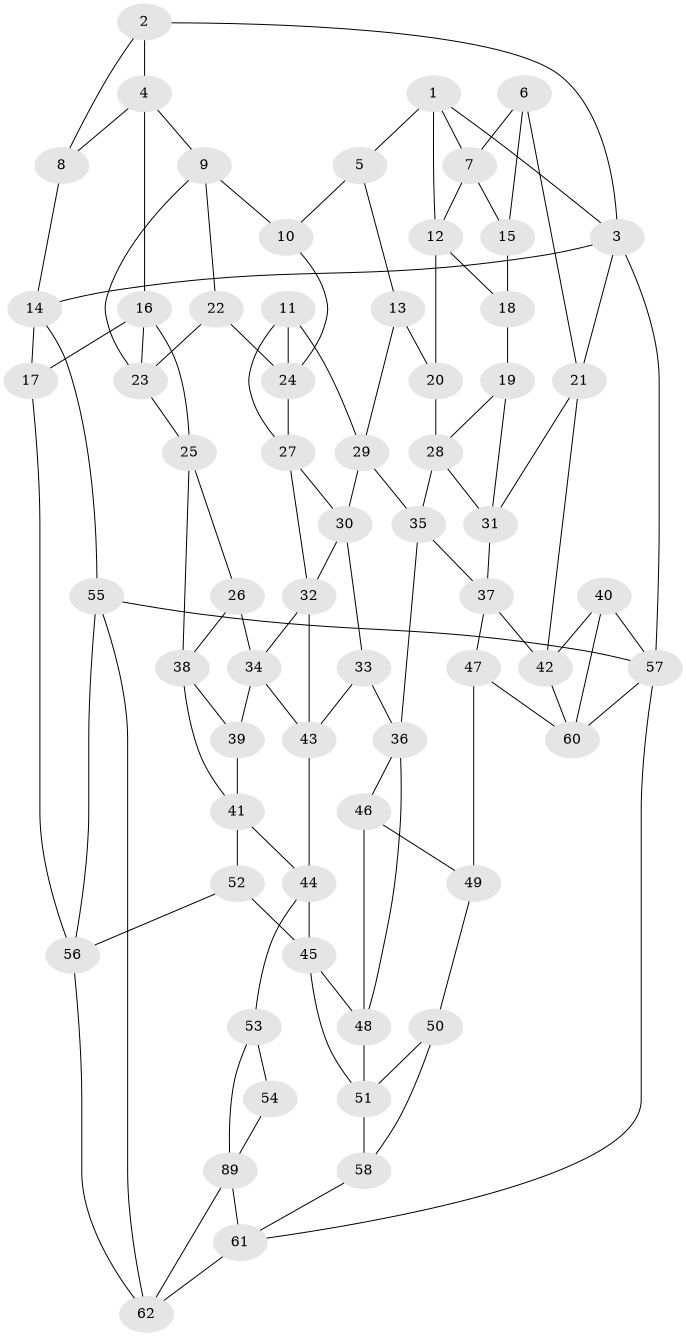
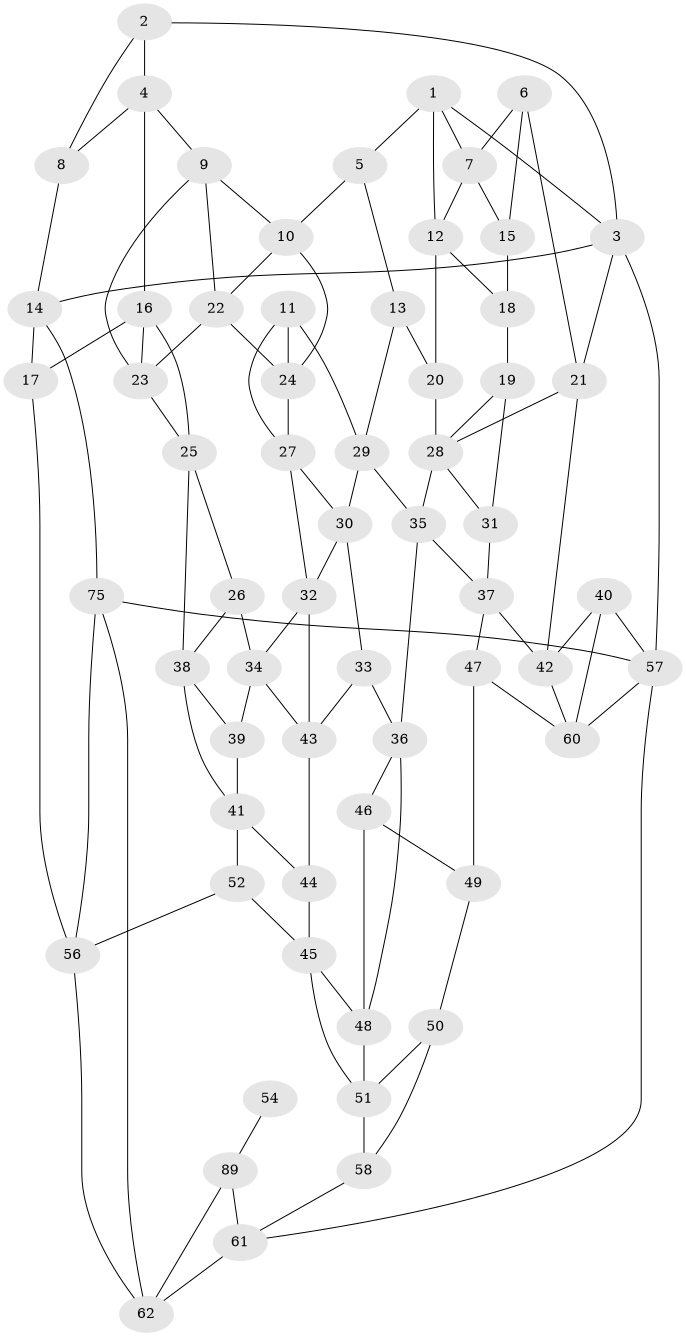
none -> (255, 269)
(535, 453) -> (510, 416)
(97, 596) -> (97, 596)
(254, 1027) -> none
